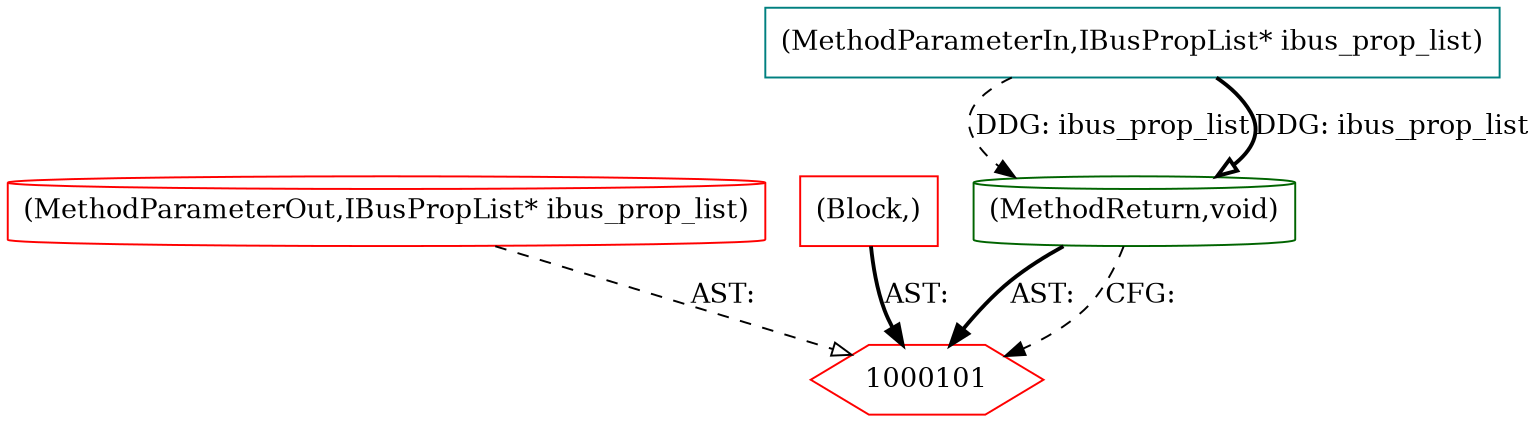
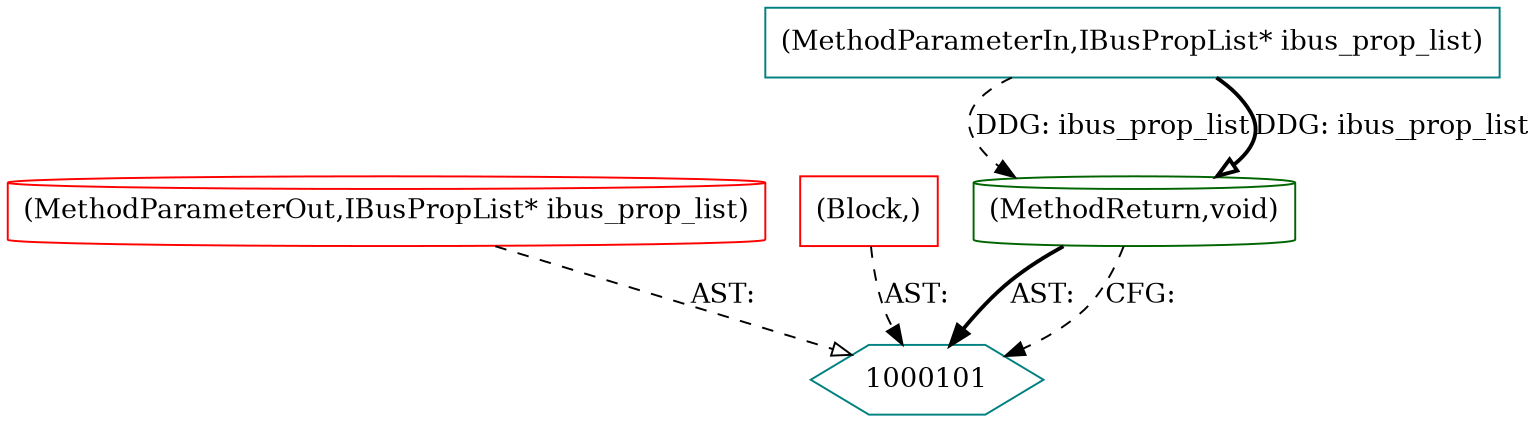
(878, 288) -> (878, 288)
(927, 380) -> (927, 380)
